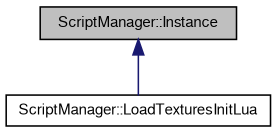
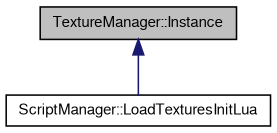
(138, 23) -> (138, 23)
